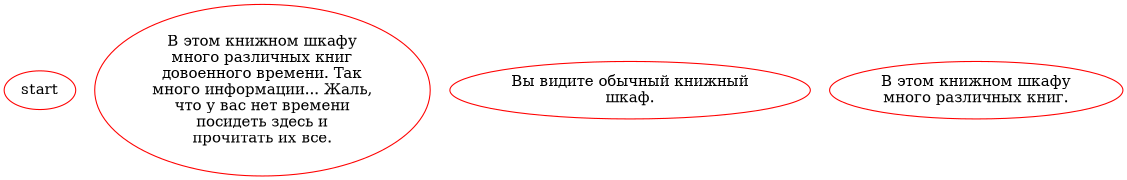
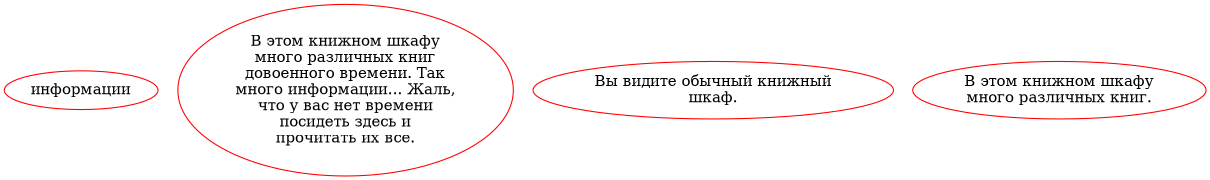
(40, 90) -> (81, 90)
